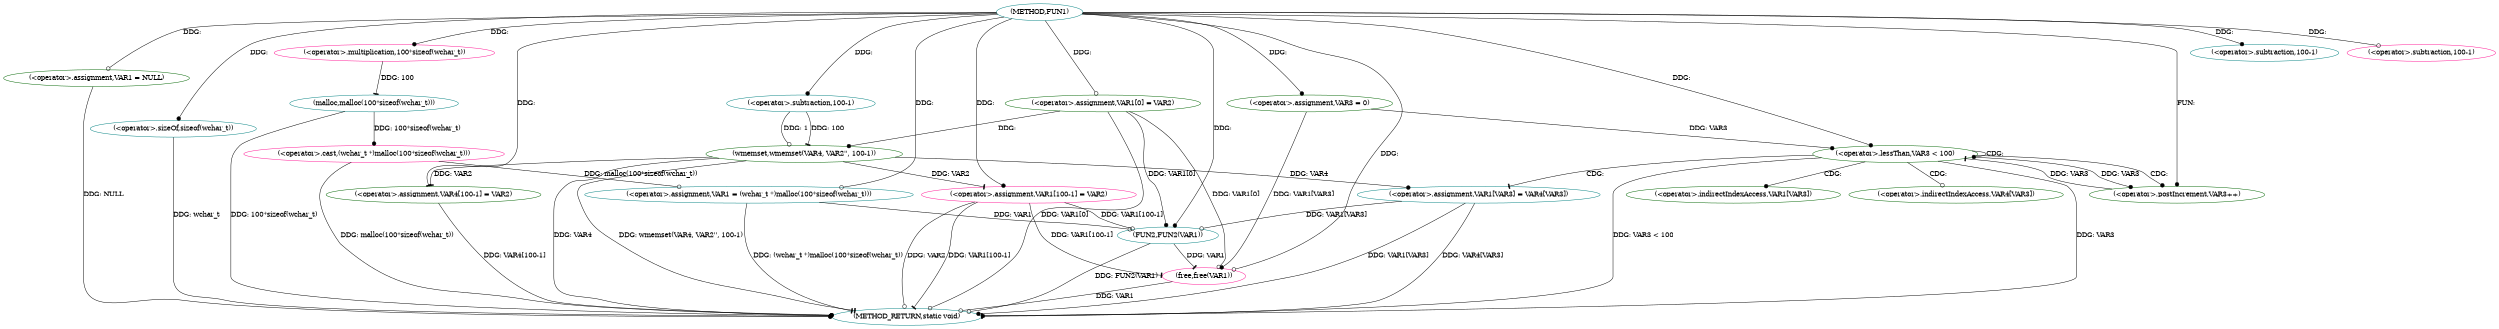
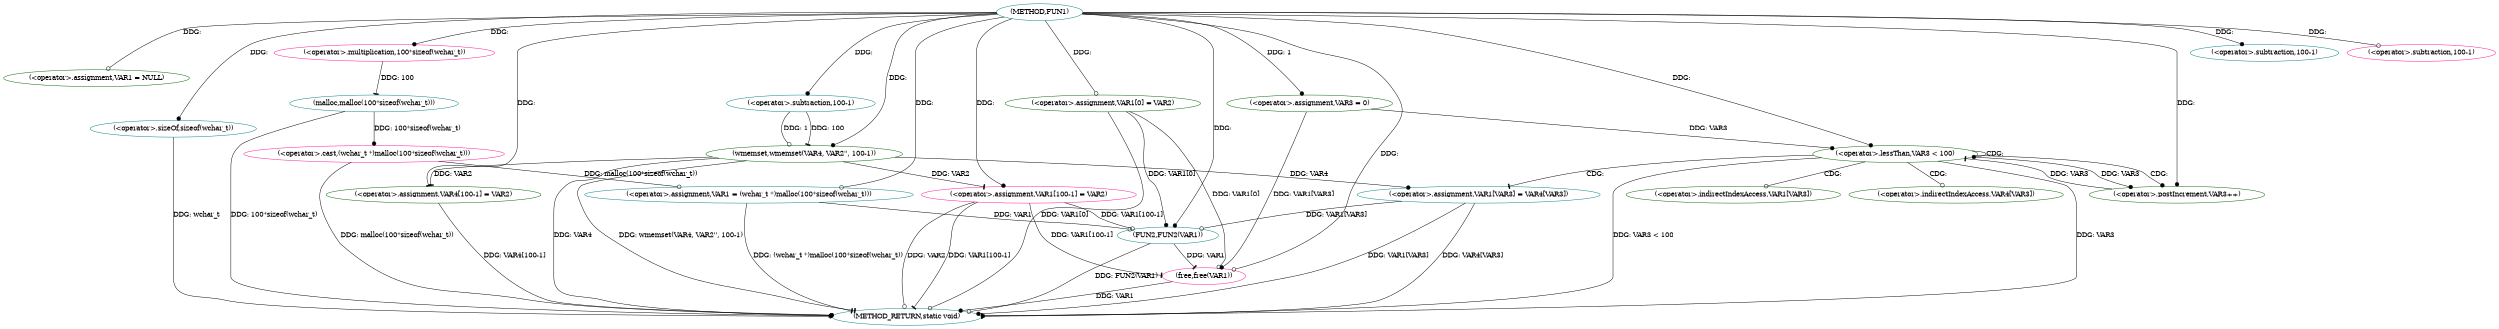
(1279, 53) -> (1279, 53)
(2187, 103) -> (2187, 103)
(955, 128) -> (894, 52)
(1817, 174) -> (1817, 174)
(1068, 297) -> (1068, 297)
(233, 305) -> none
